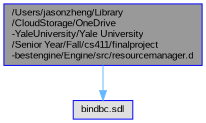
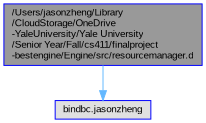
(103, 110) -> (103, 110)
